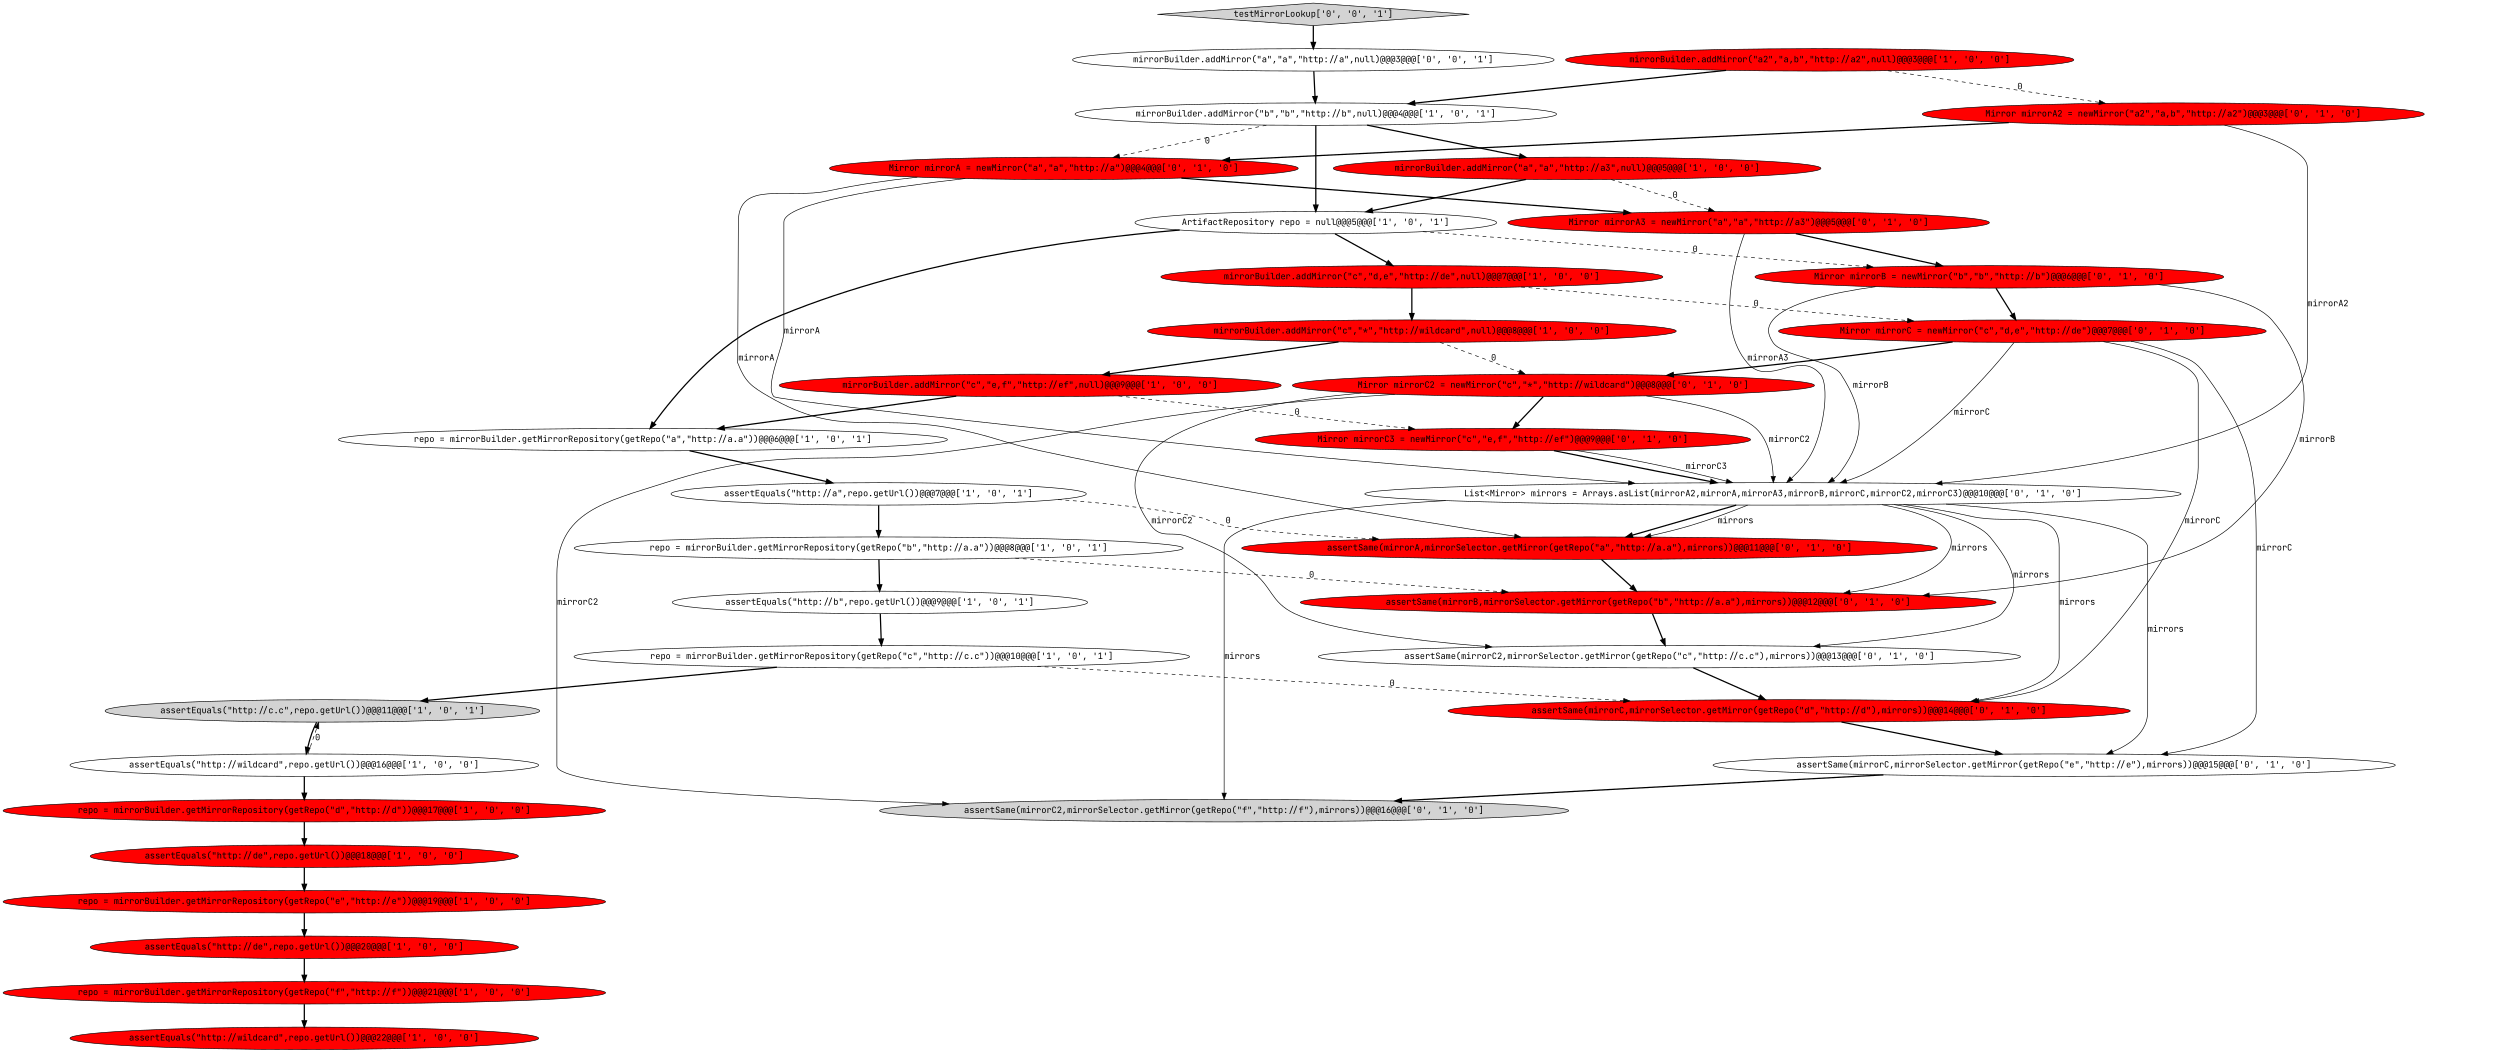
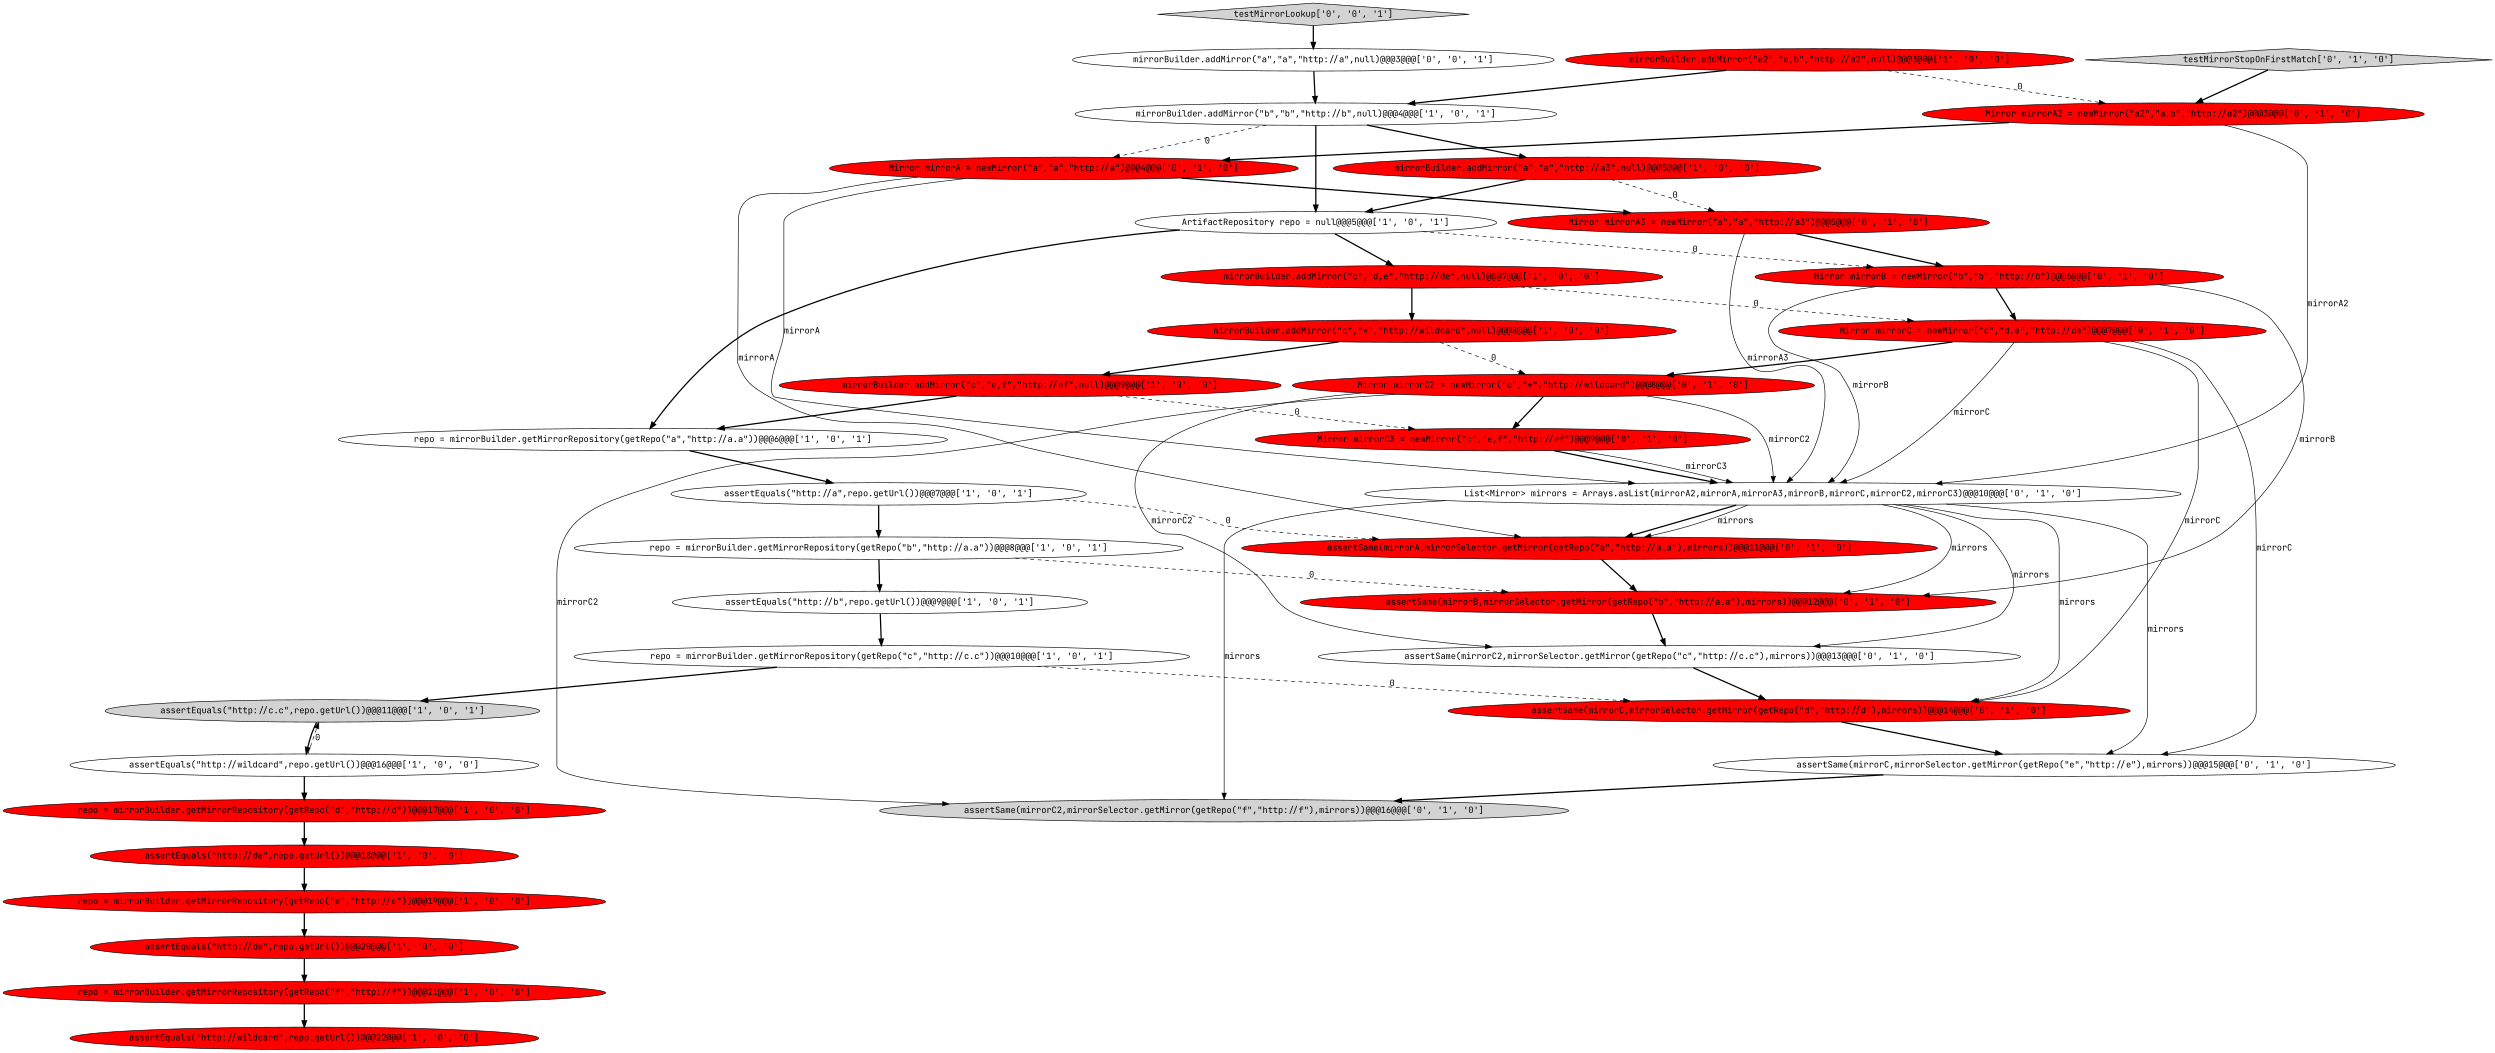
none -> (2289, 60)
